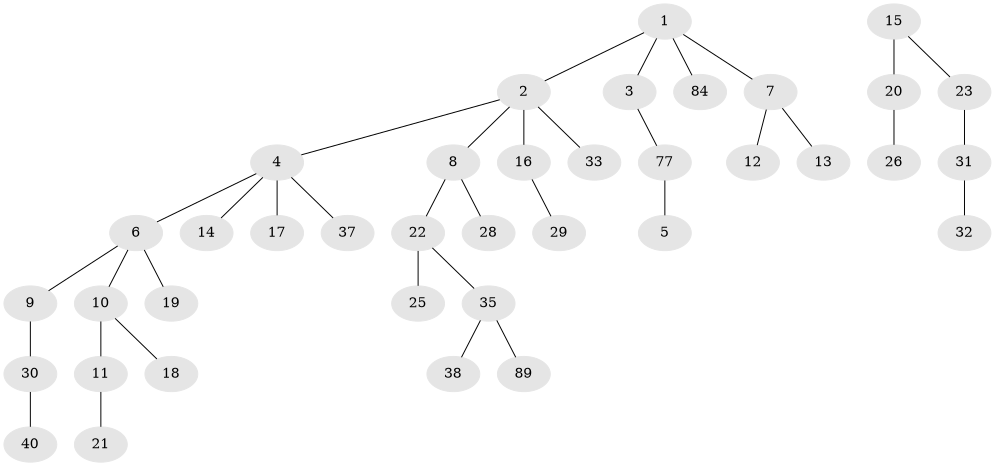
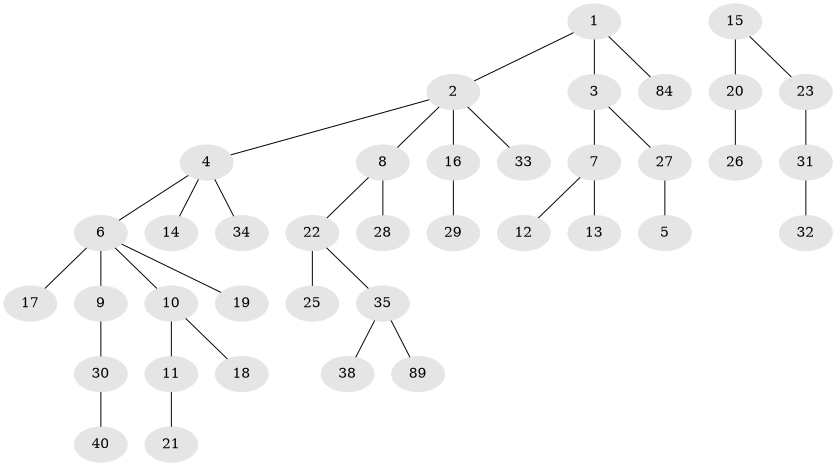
(718, 57) -> (594, 127)
(665, 163) -> (665, 163)
(277, 198) -> (66, 268)
(348, 233) -> (242, 233)
